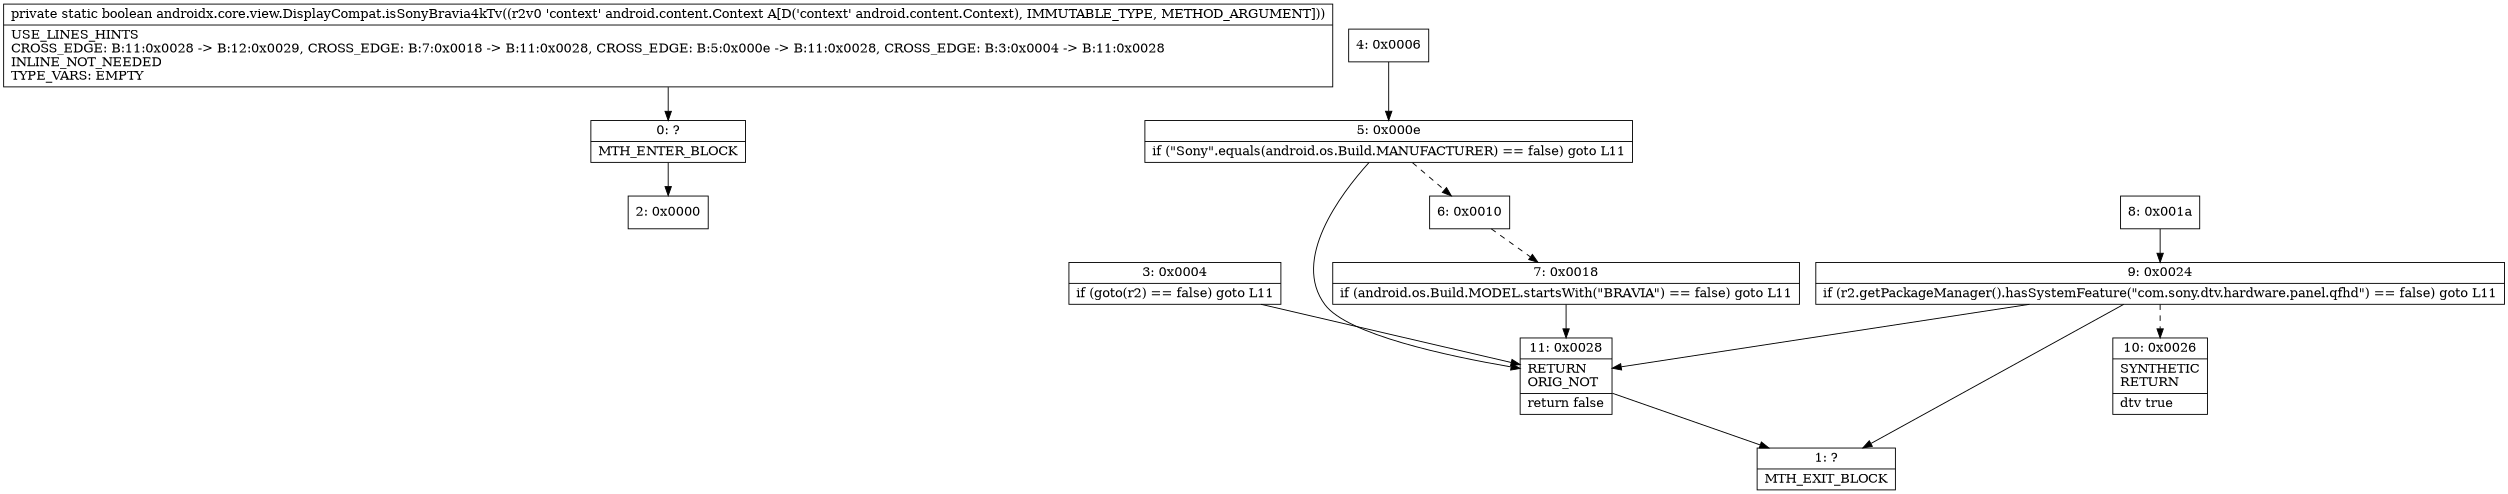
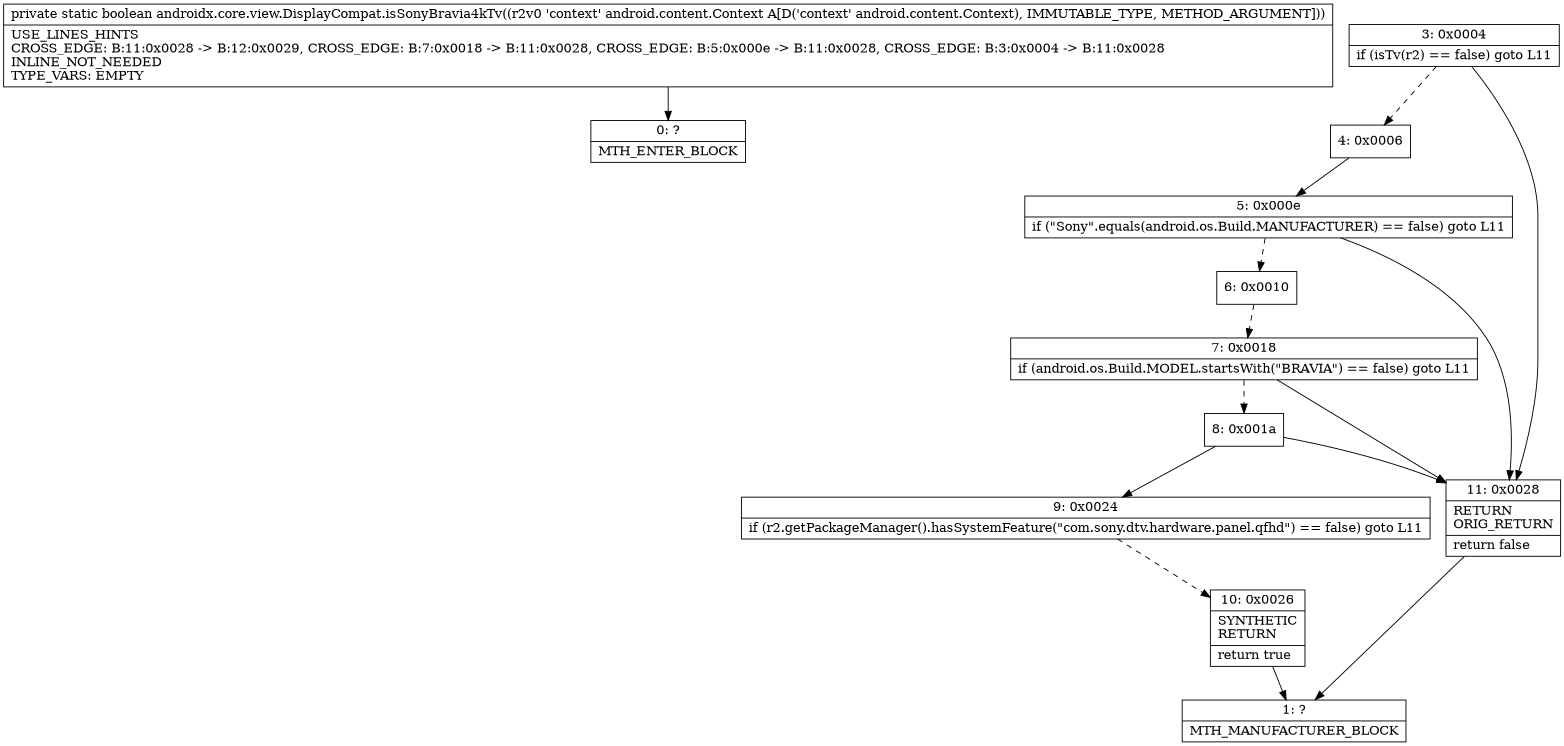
none -> (1413, 92)
(668, 212) -> none
(1175, 293) -> (1454, 55)
(1825, 336) -> (1361, 455)
(1997, 374) -> (1278, 679)
(1563, 383) -> (1503, 524)
none -> (1244, 392)
(2146, 403) -> (1255, 655)
(1826, 479) -> (1294, 731)
